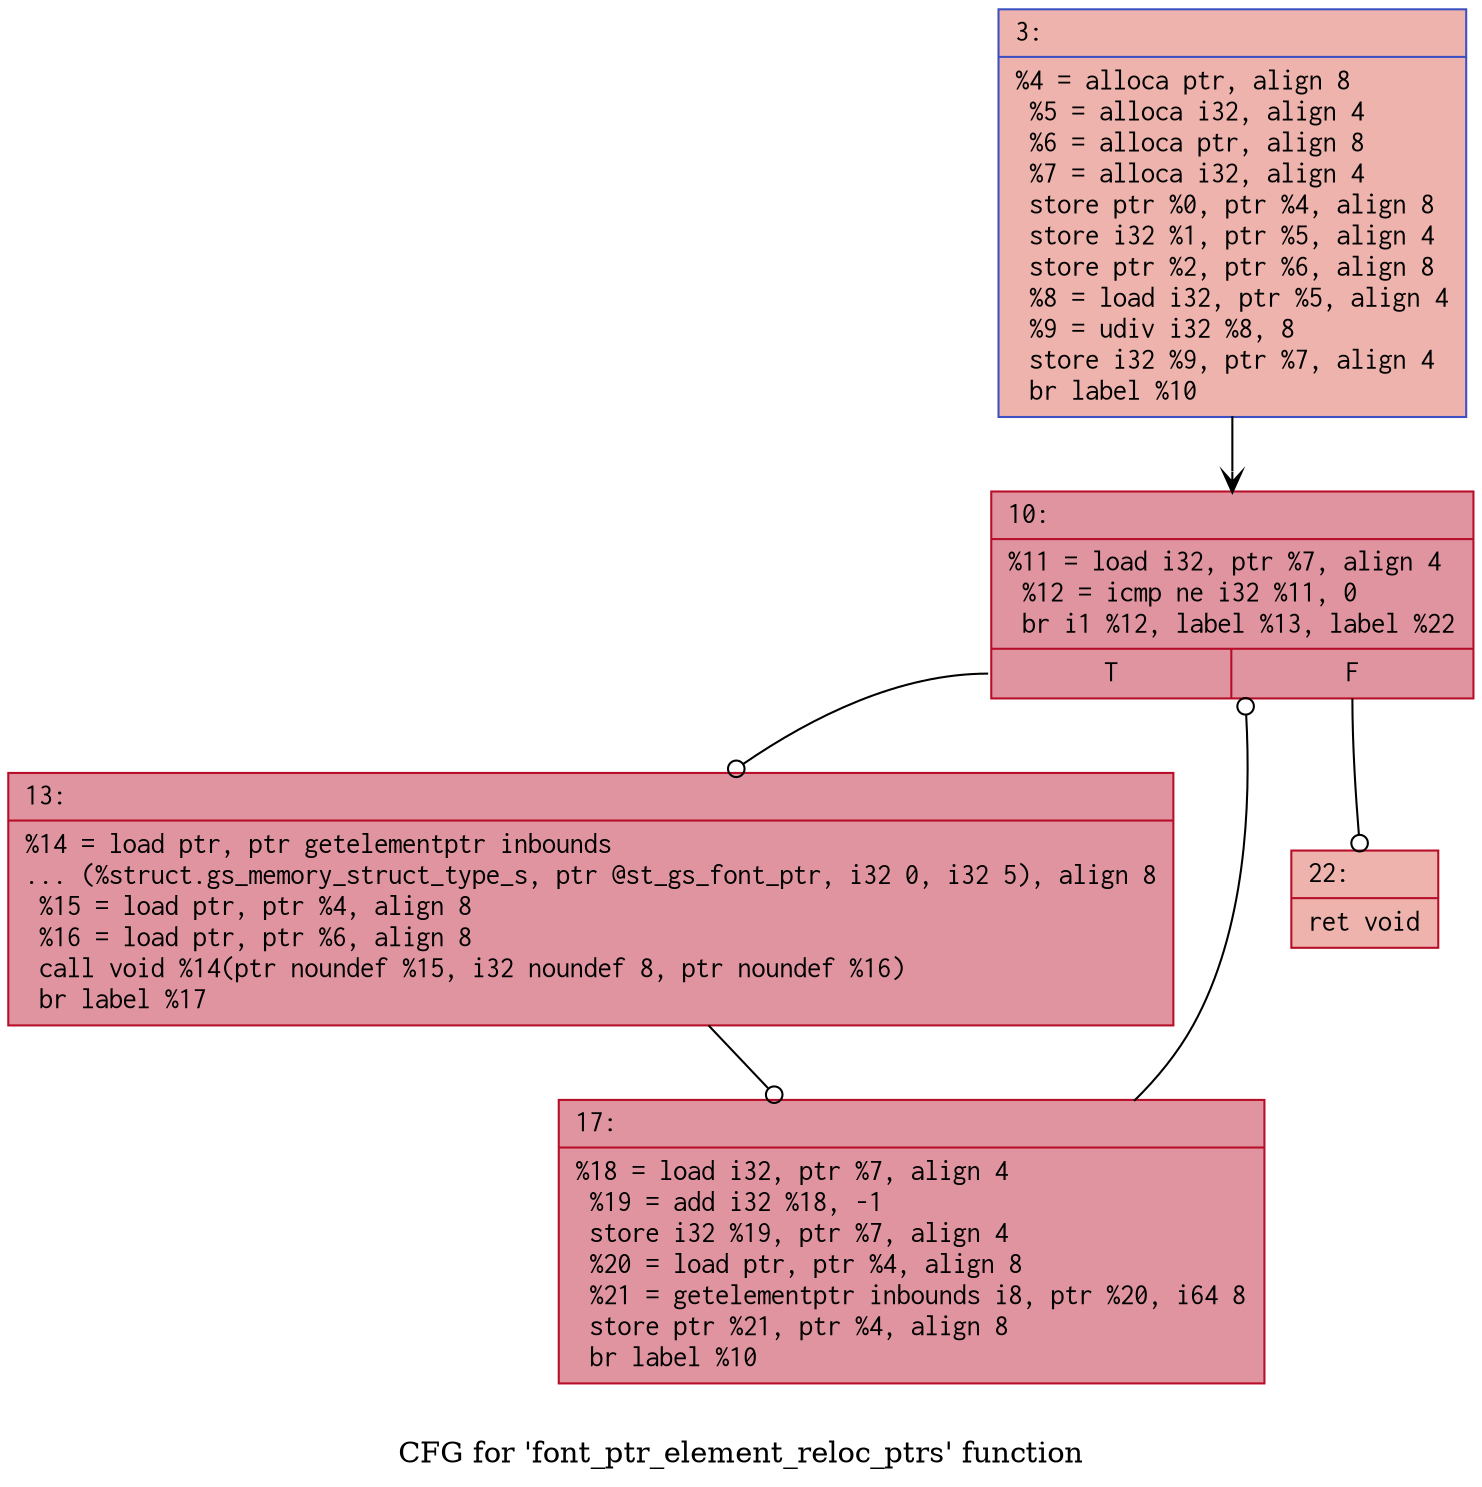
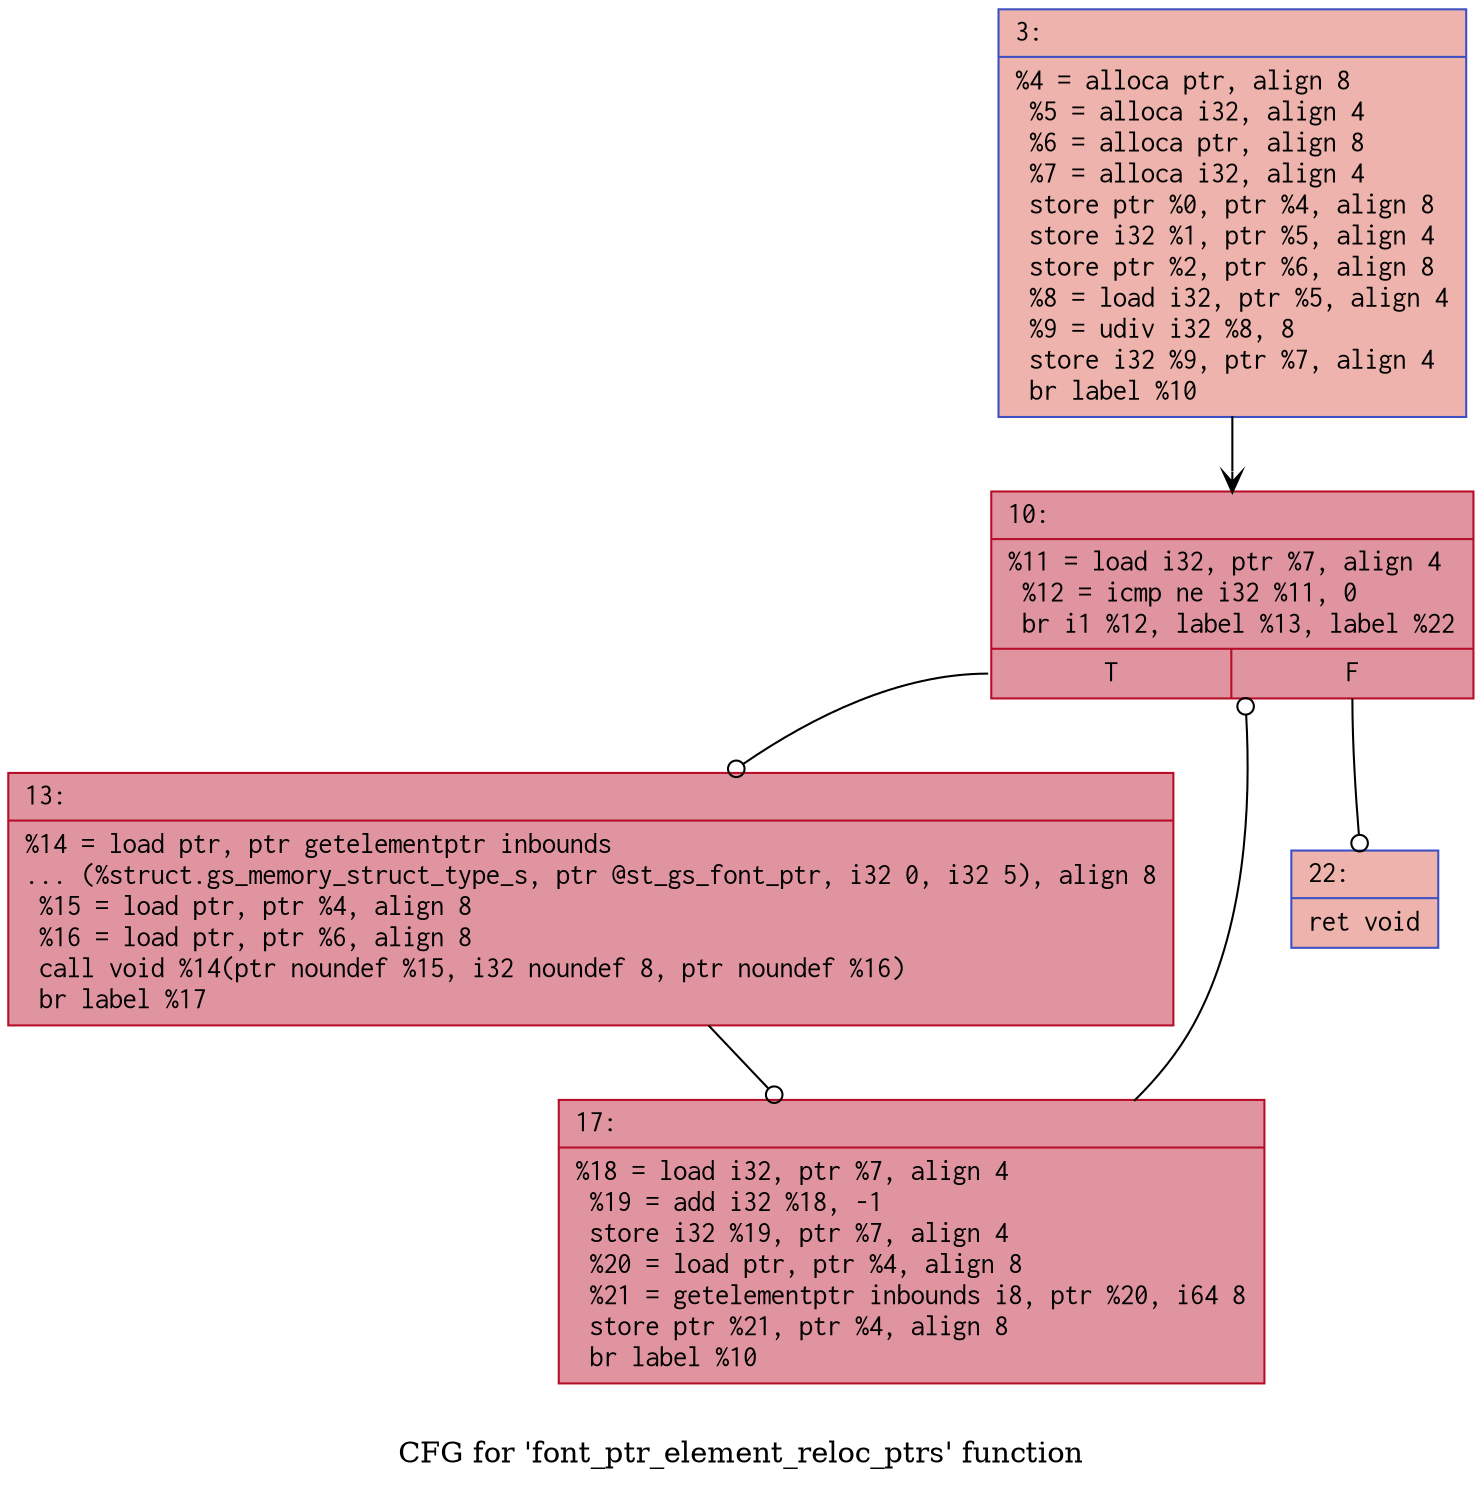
(1365, 899) -> (1365, 899)
